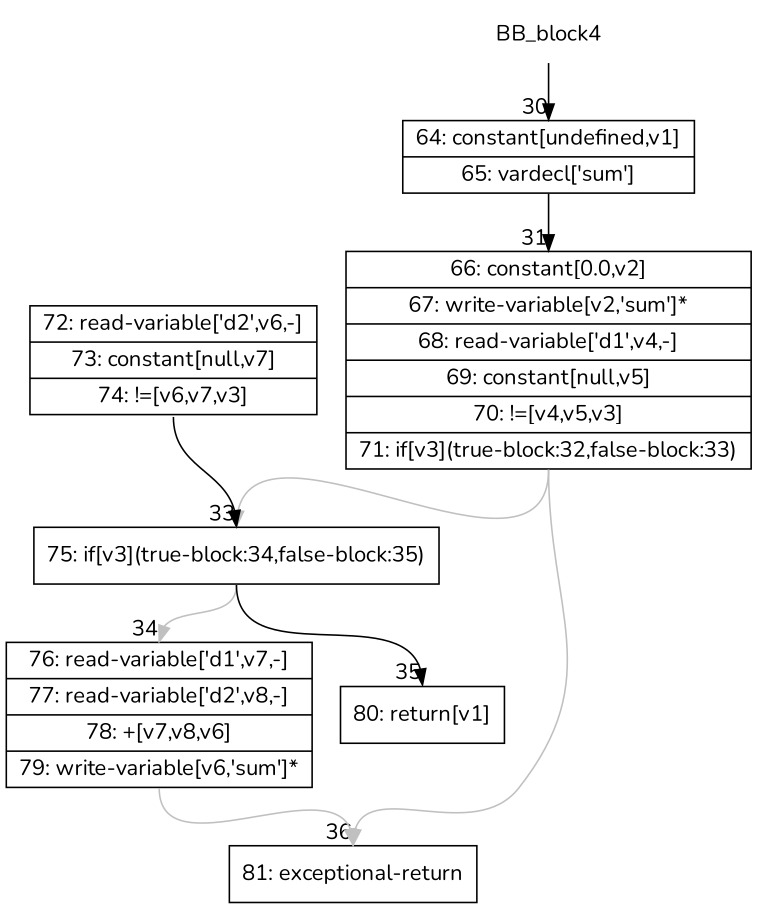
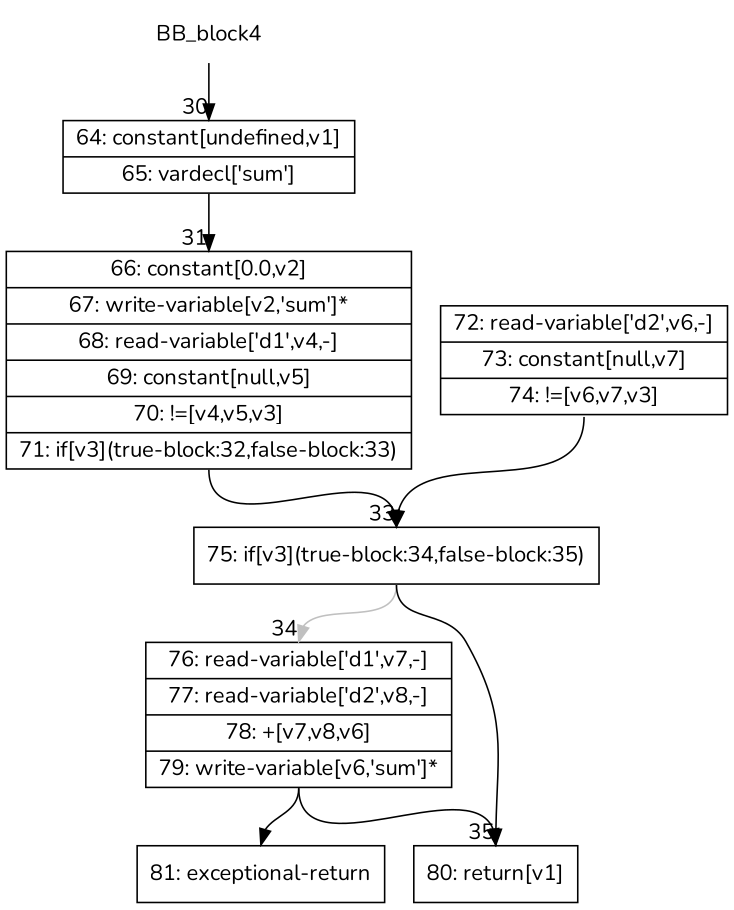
(400, 500) -> (295, 499)
(556, 722) -> none
(248, 818) -> (286, 812)
none -> (389, 818)
